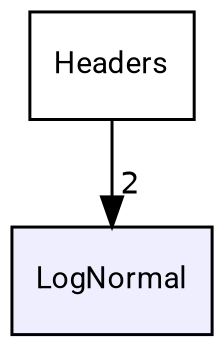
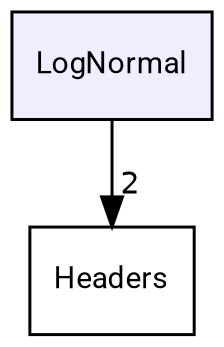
(112, 159) -> (112, 159)
